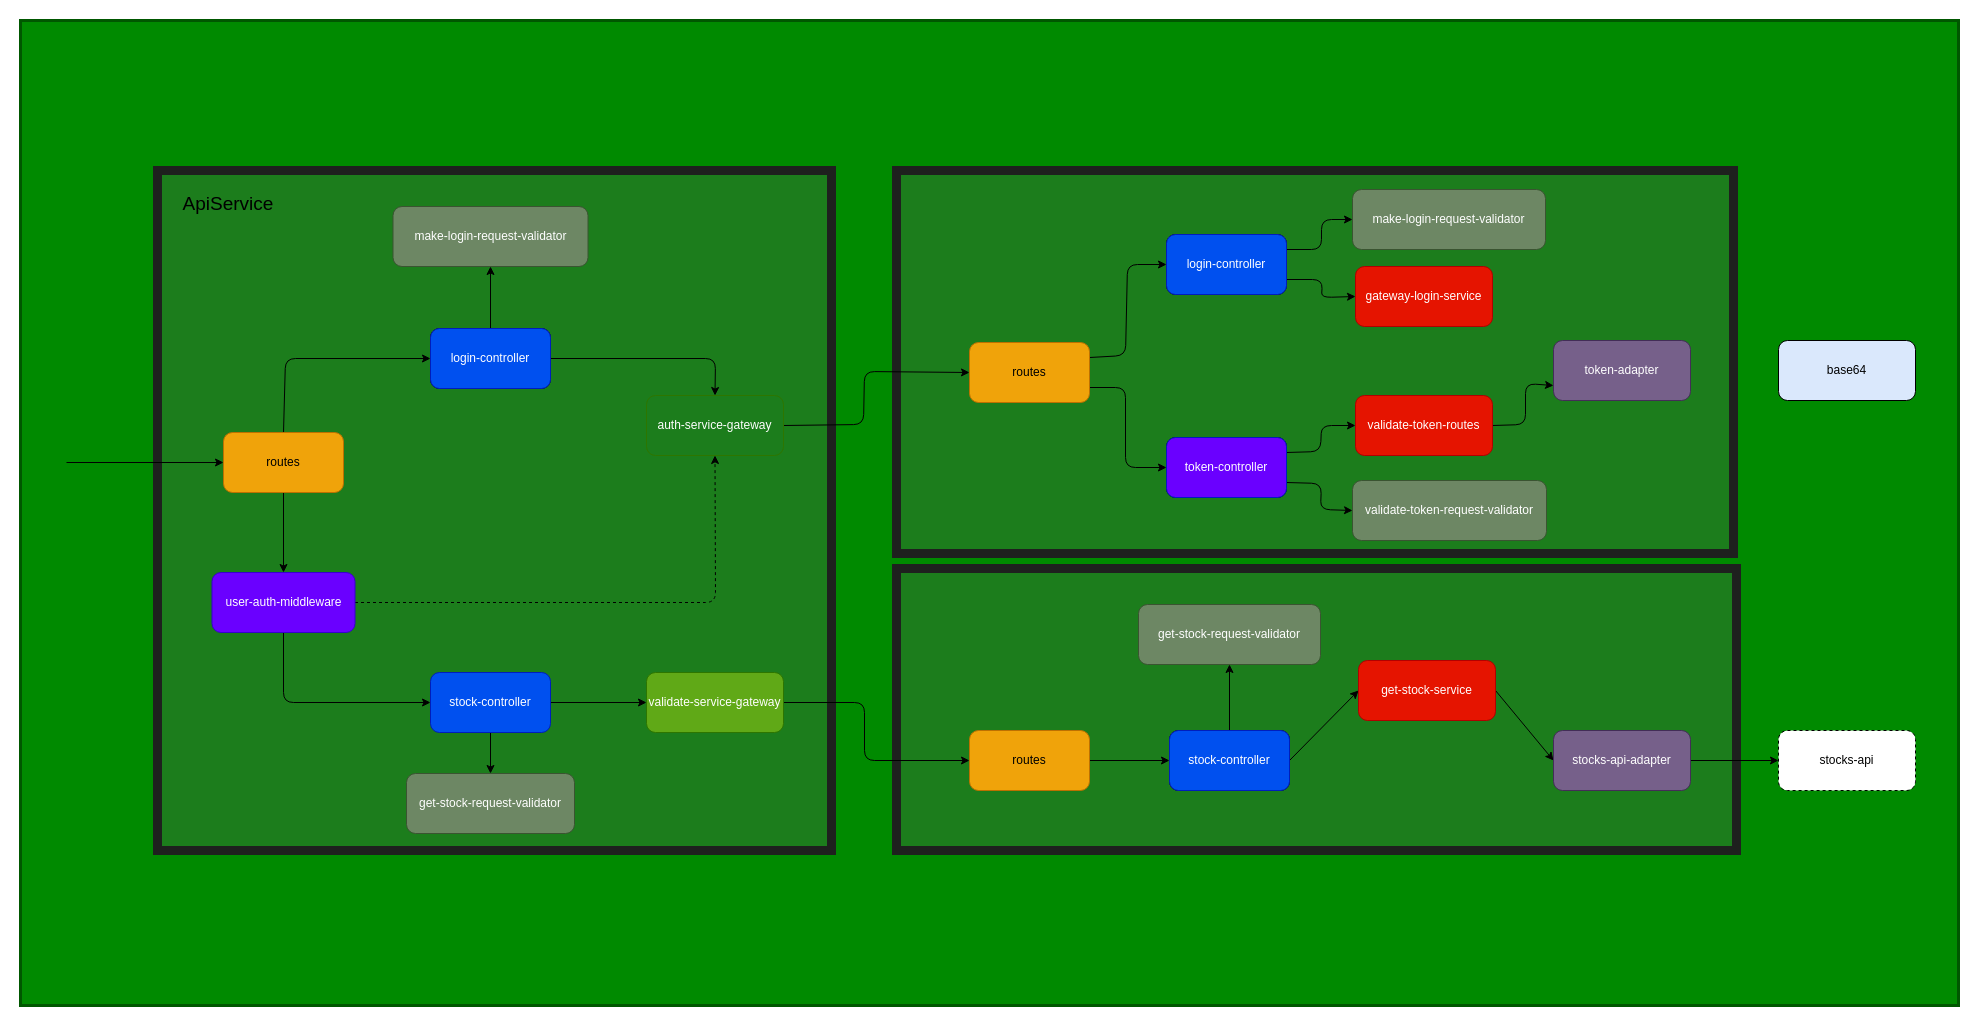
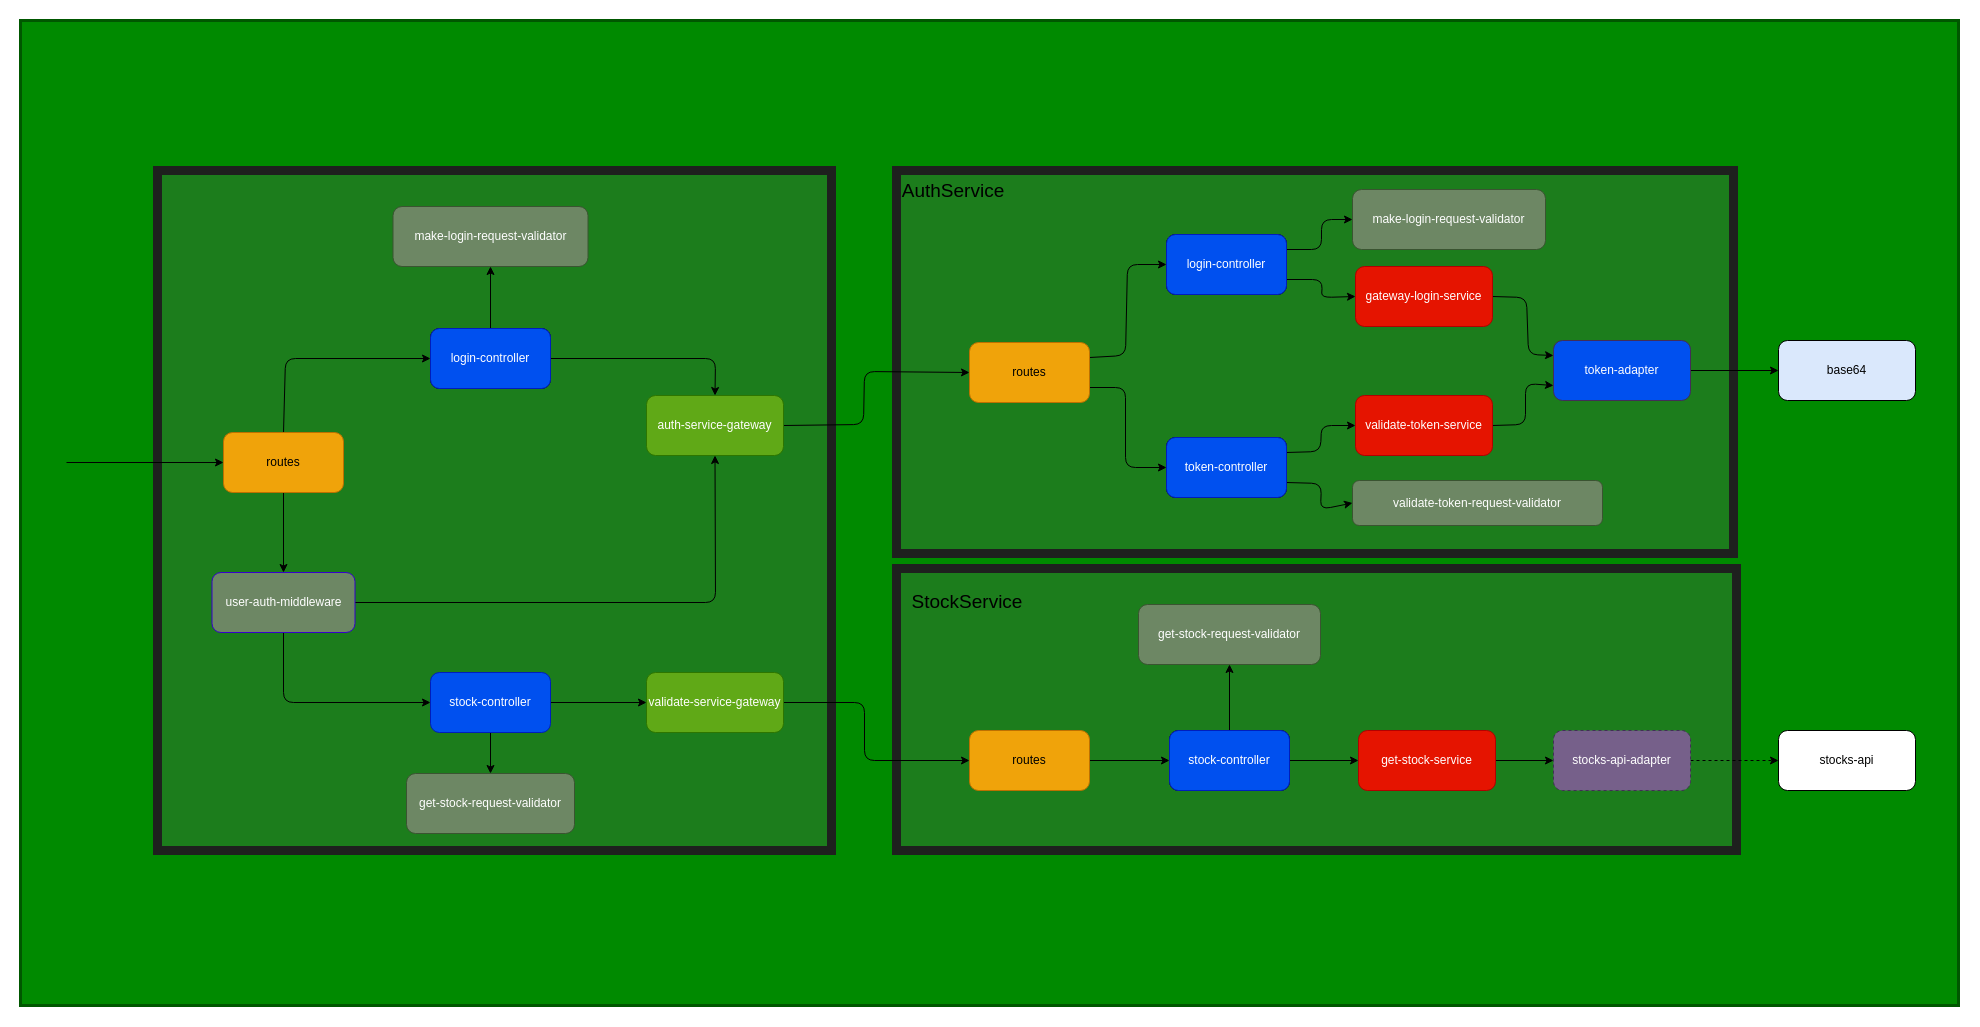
none -> (954, 192)
(229, 205) -> none
none -> (1527, 318)
(1622, 371) -> (1622, 371)
none -> (1730, 371)
(715, 426) -> (715, 426)
(1424, 426) -> (1424, 426)
(1227, 468) -> (1227, 468)
(1450, 511) -> (1478, 503)
(284, 603) -> (284, 603)
(586, 603) -> (586, 603)
none -> (968, 603)
(1427, 691) -> (1427, 761)
(1622, 761) -> (1622, 761)
(1730, 761) -> (1730, 761)
(1847, 761) -> (1847, 761)
